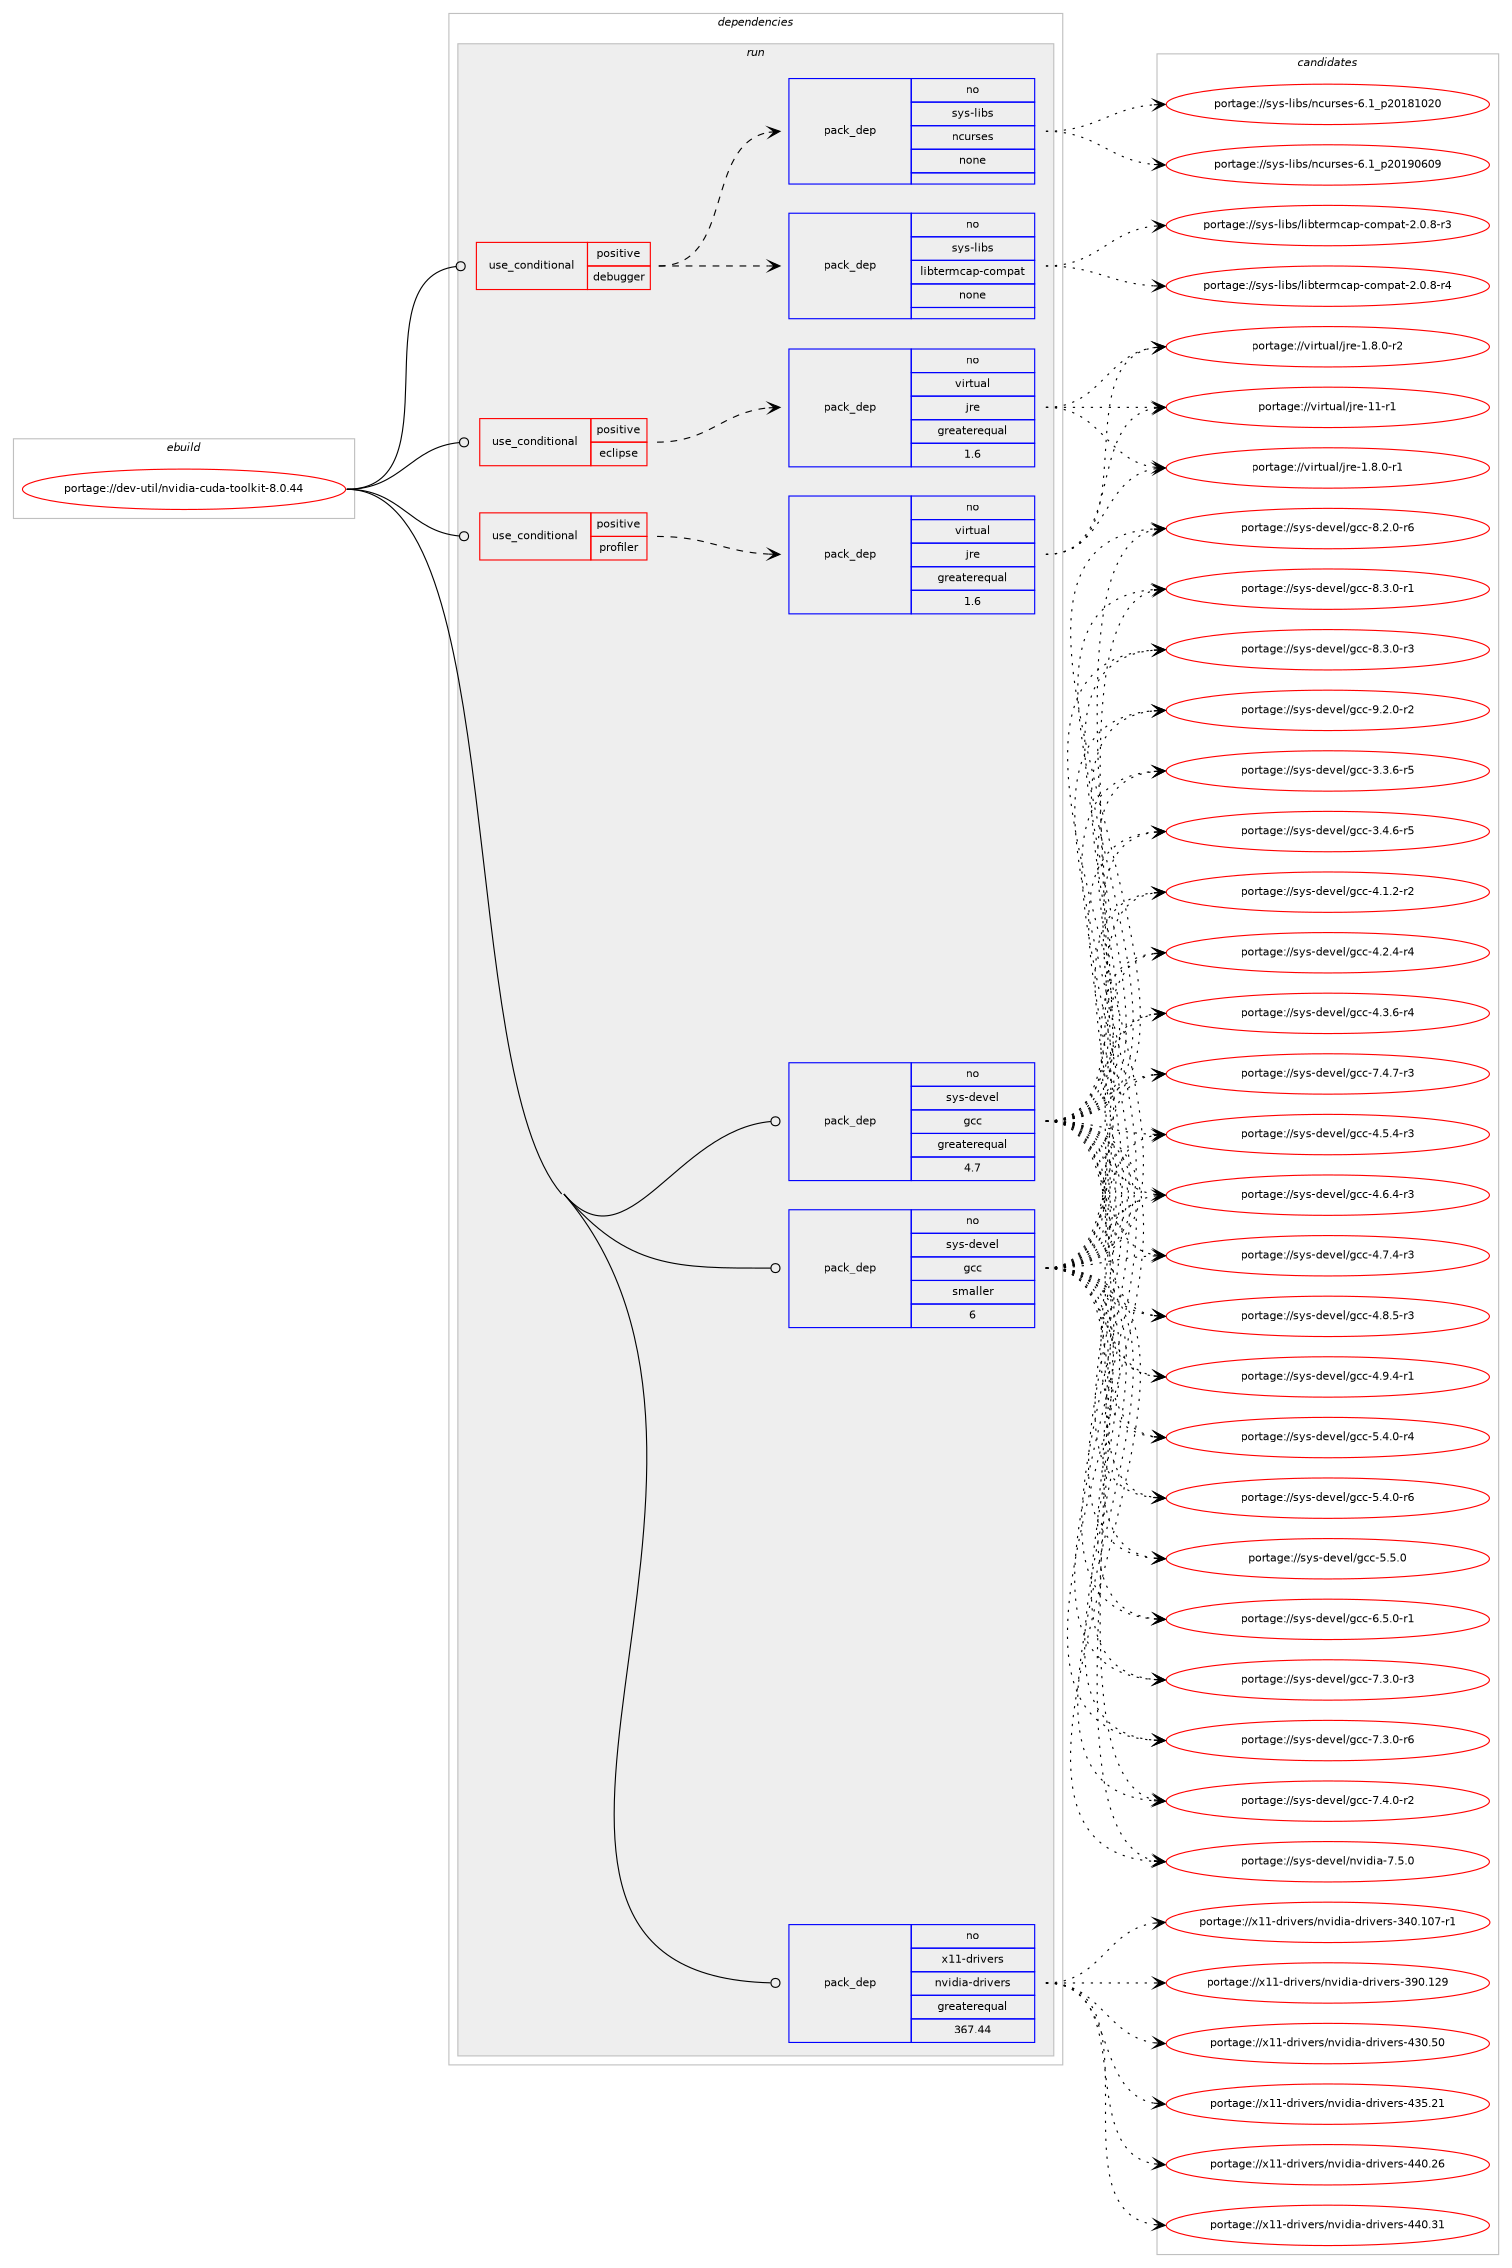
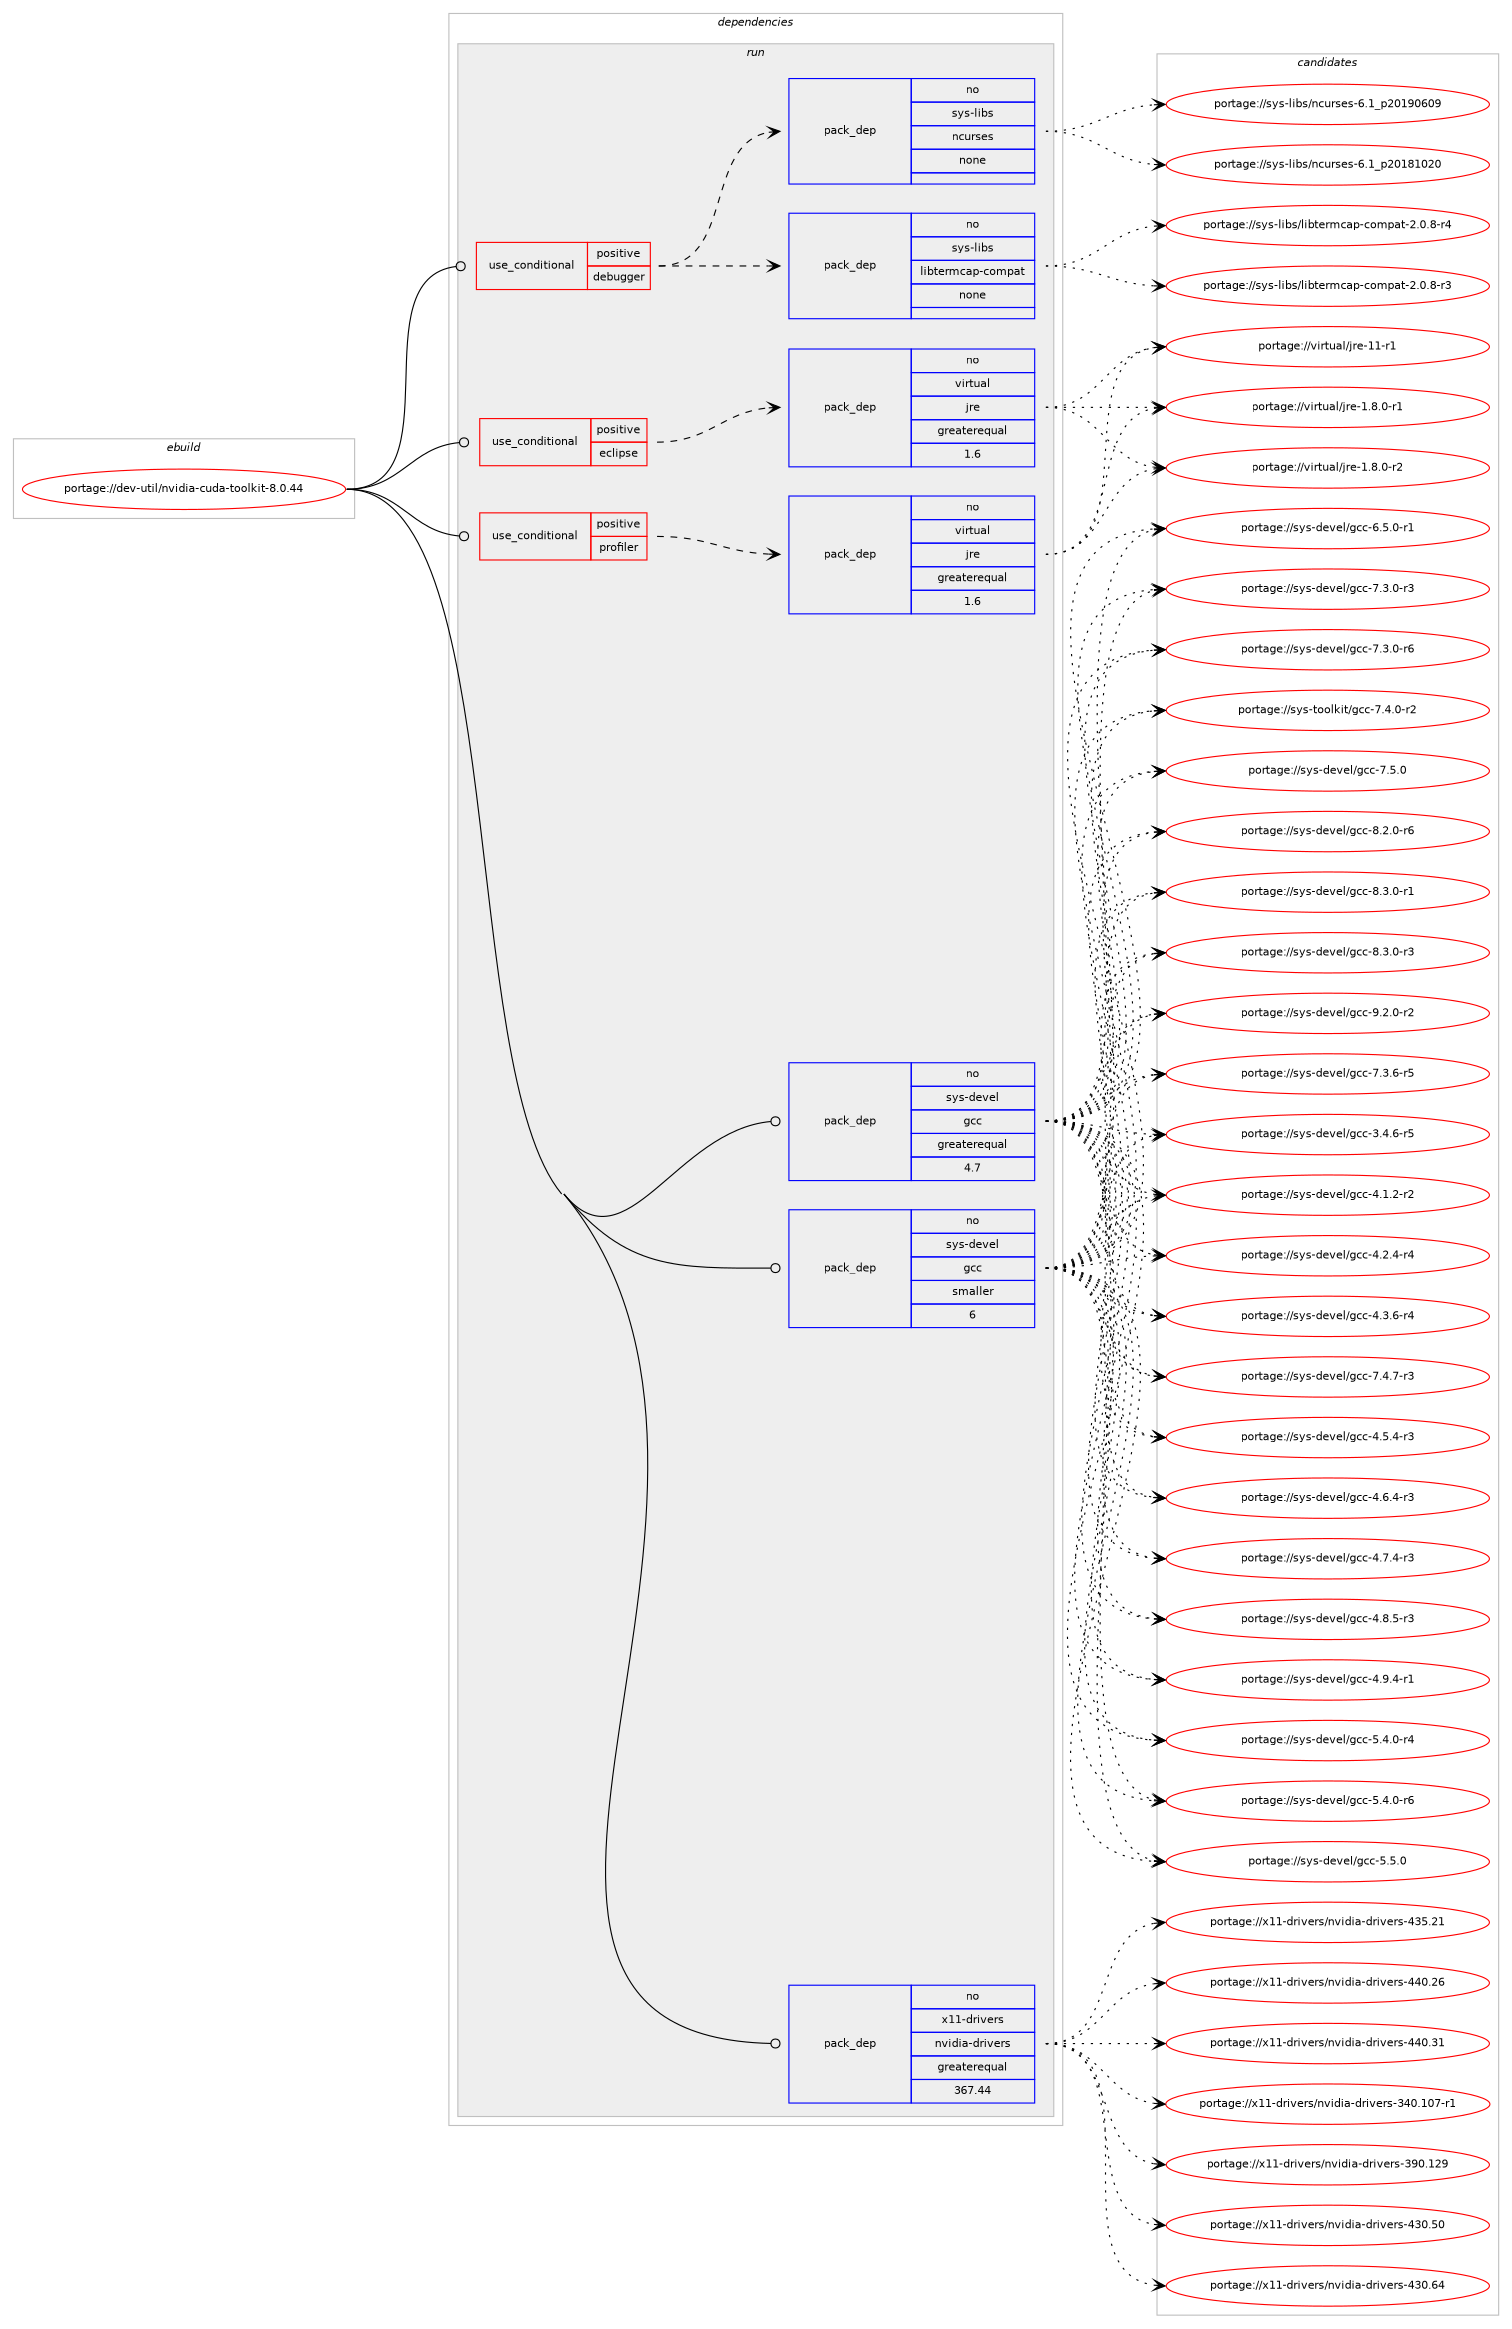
(1328, 771) -> (1328, 1074)
(1328, 1801) -> (1328, 710)
(1328, 1862) -> (1328, 771)
none -> (1328, 2286)
